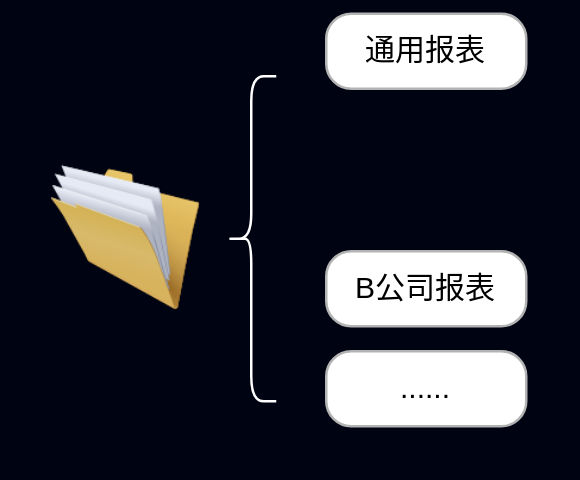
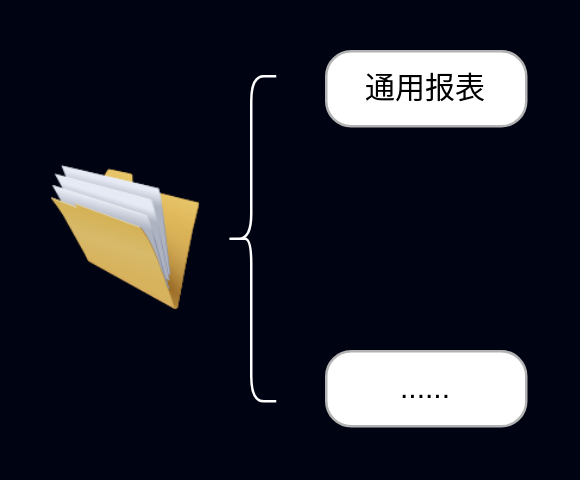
(426, 51) -> (426, 89)
(426, 289) -> none
